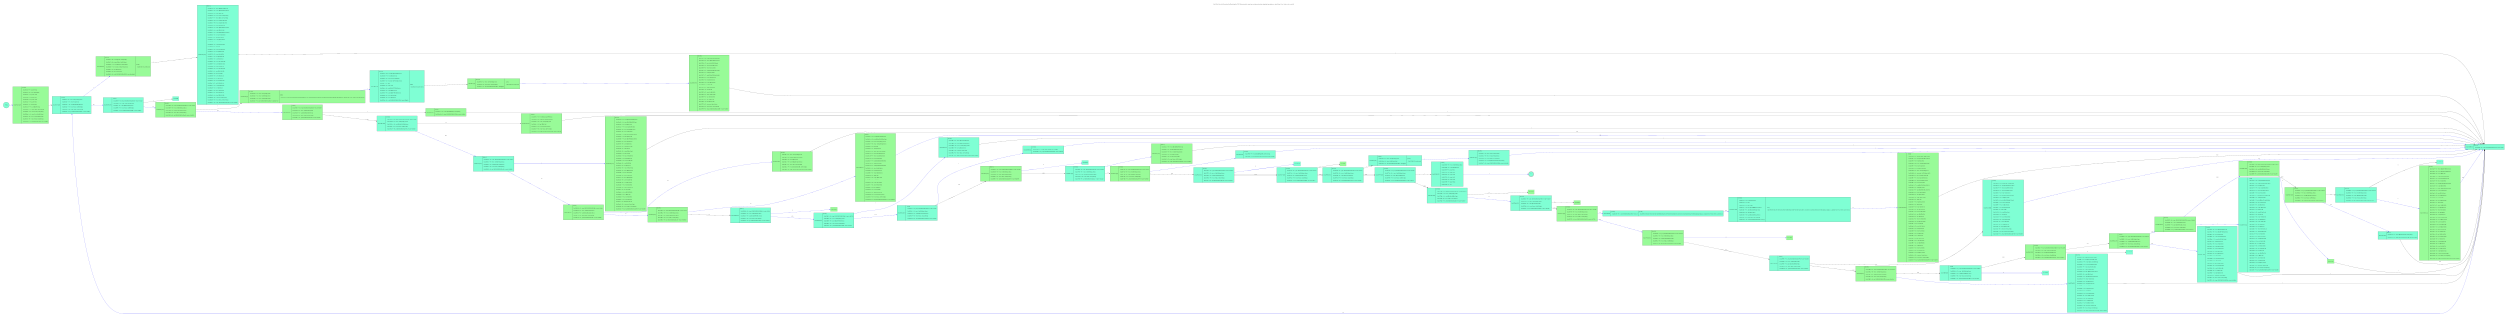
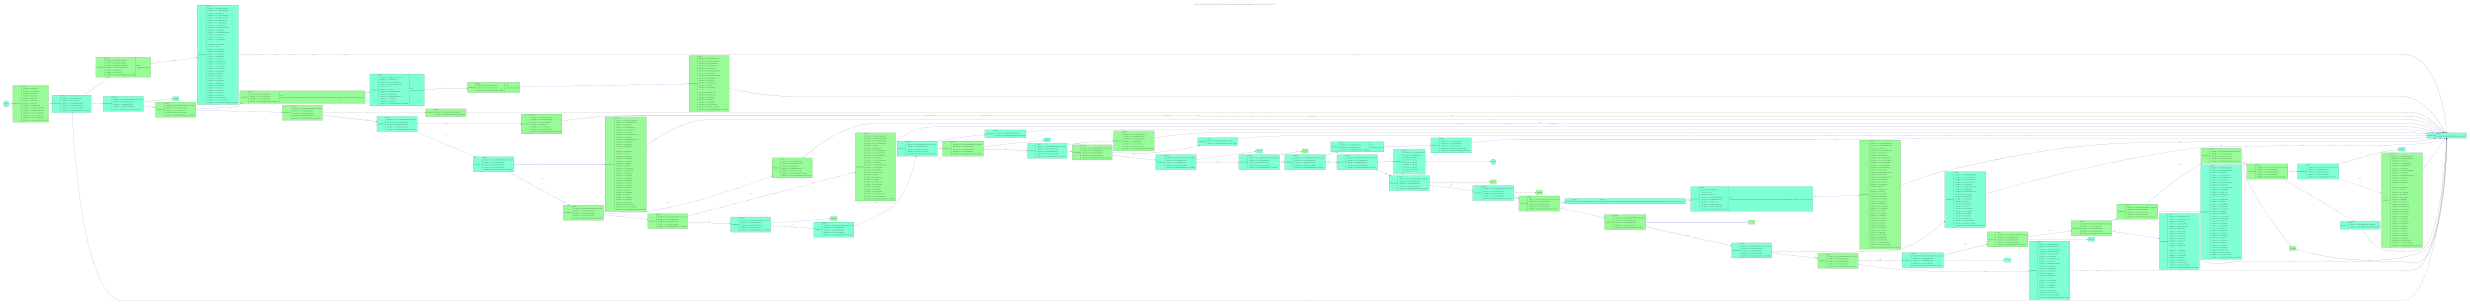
(959, 147) -> none
